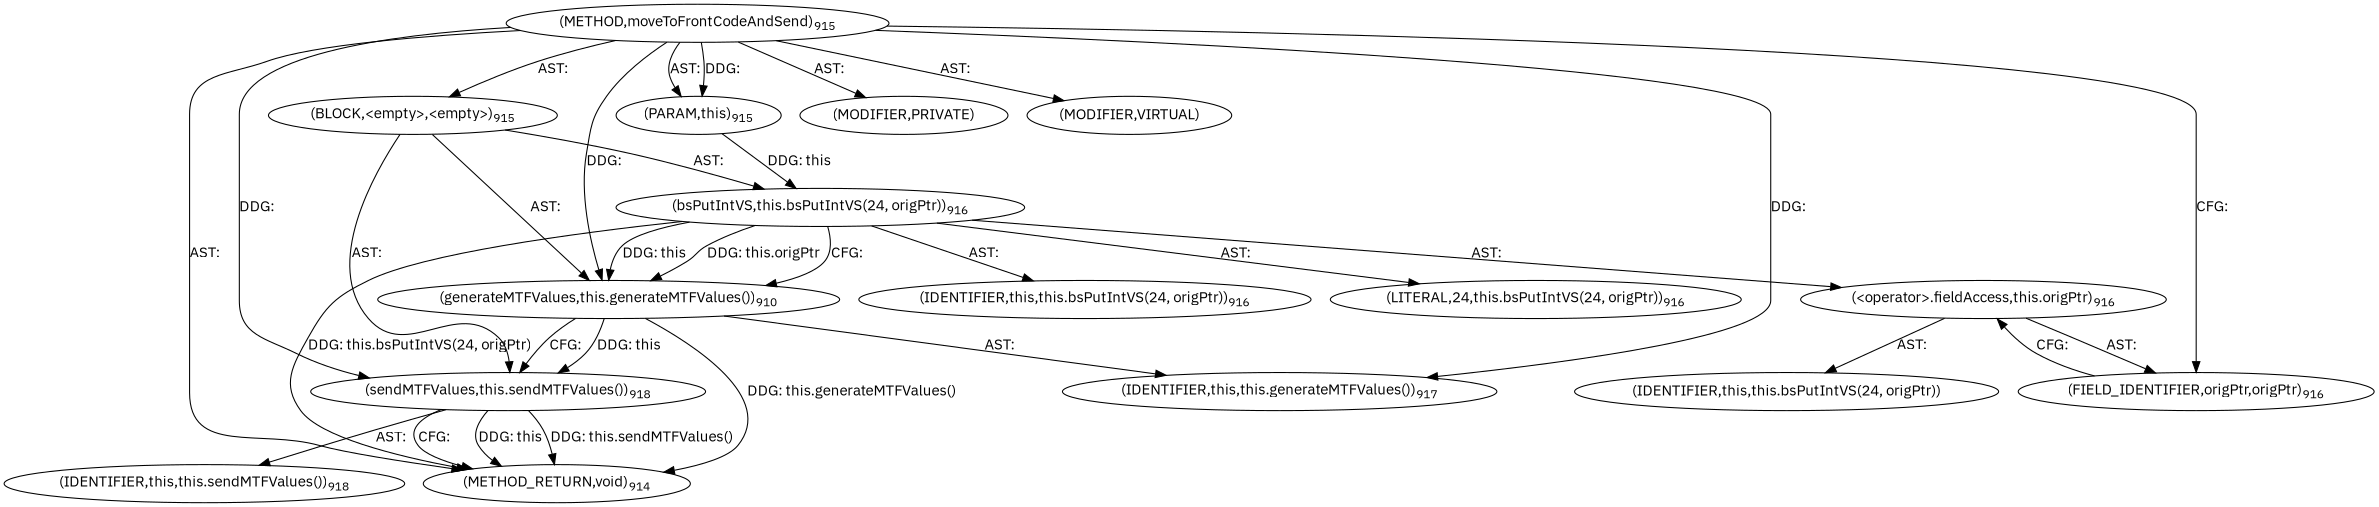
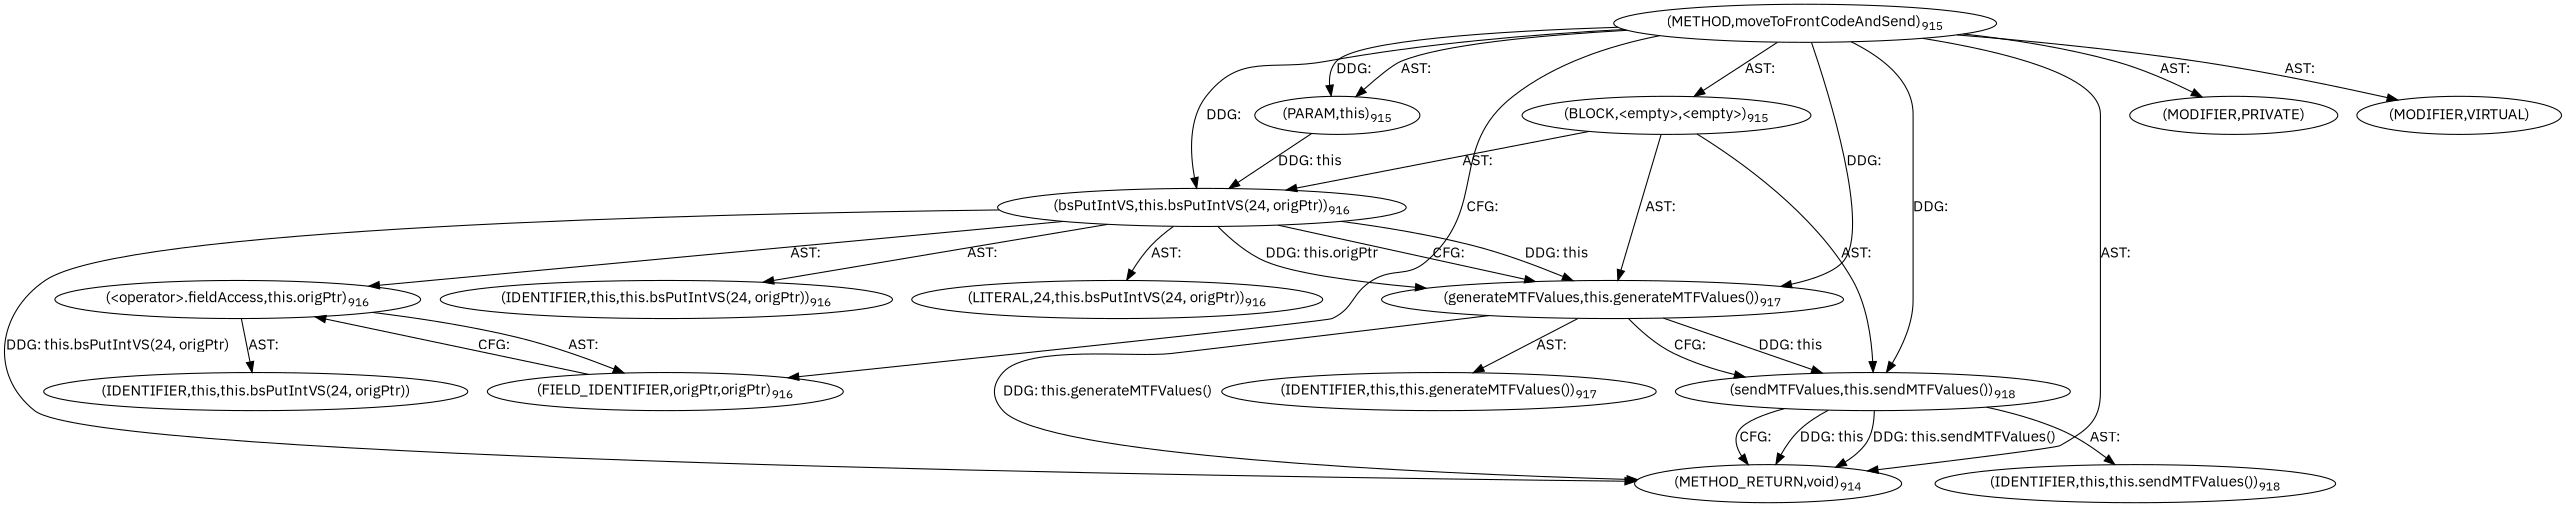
(1592, 74) -> (1381, 52)
(767, 298) -> (1771, 298)
